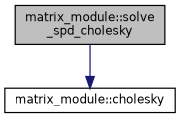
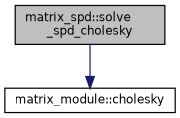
(90, 25) -> (90, 25)
